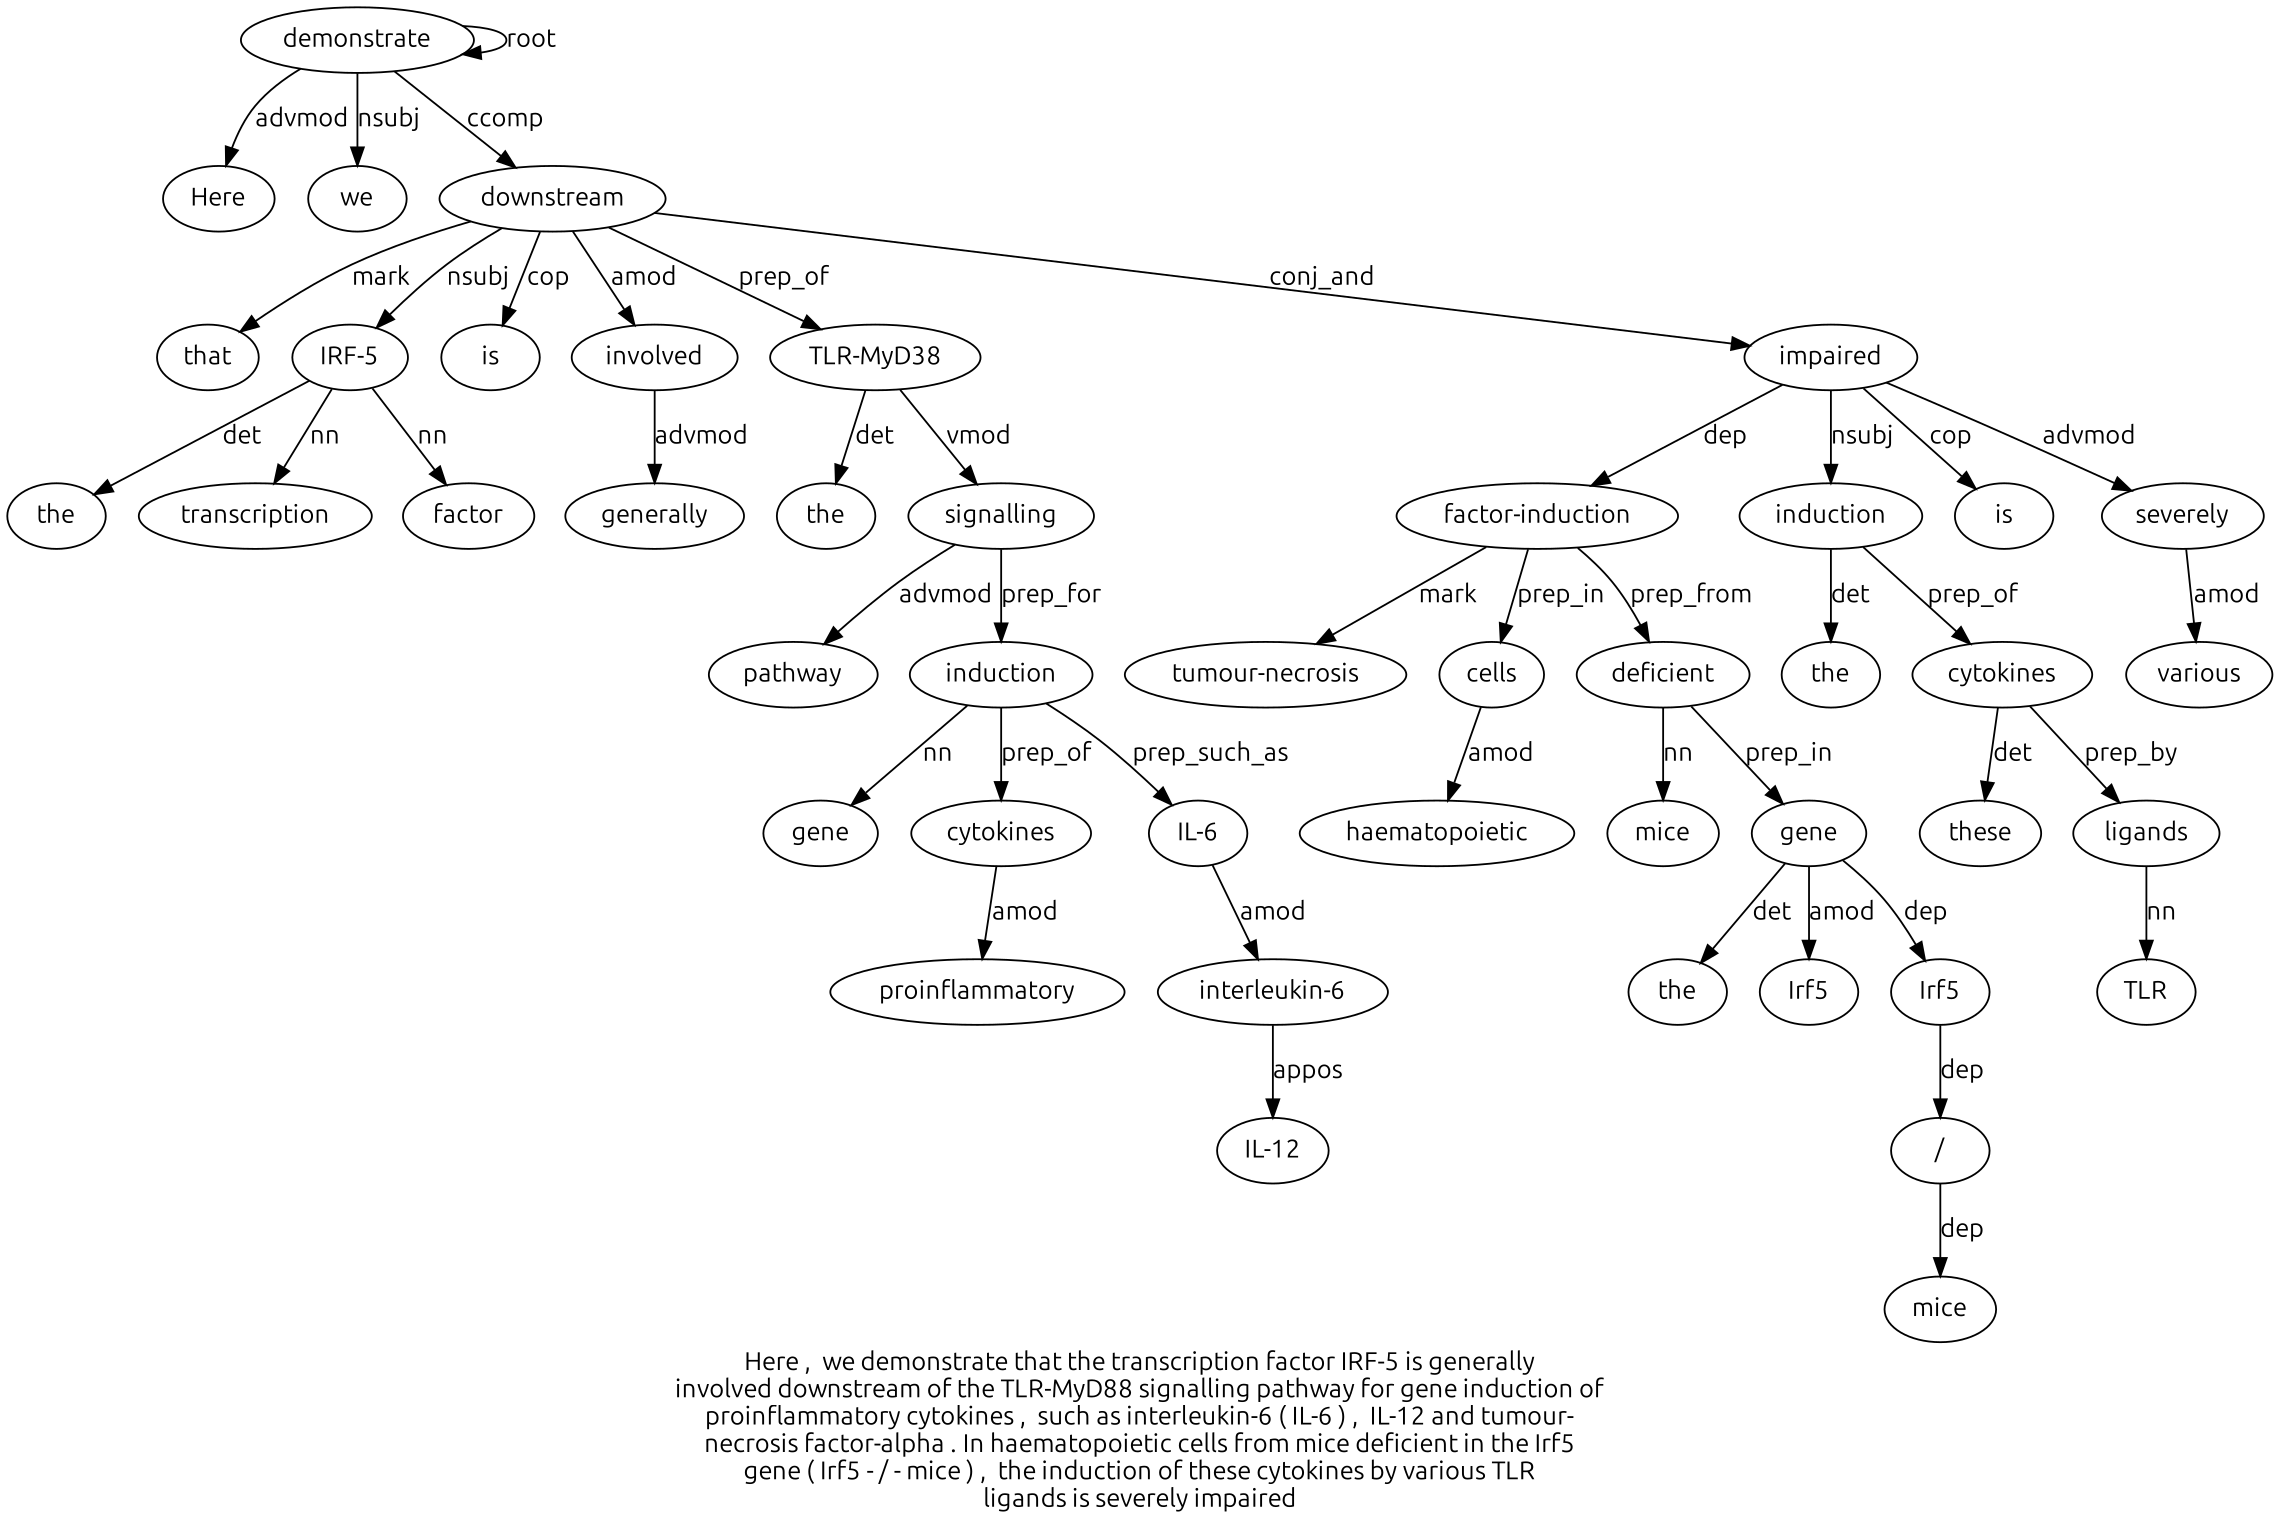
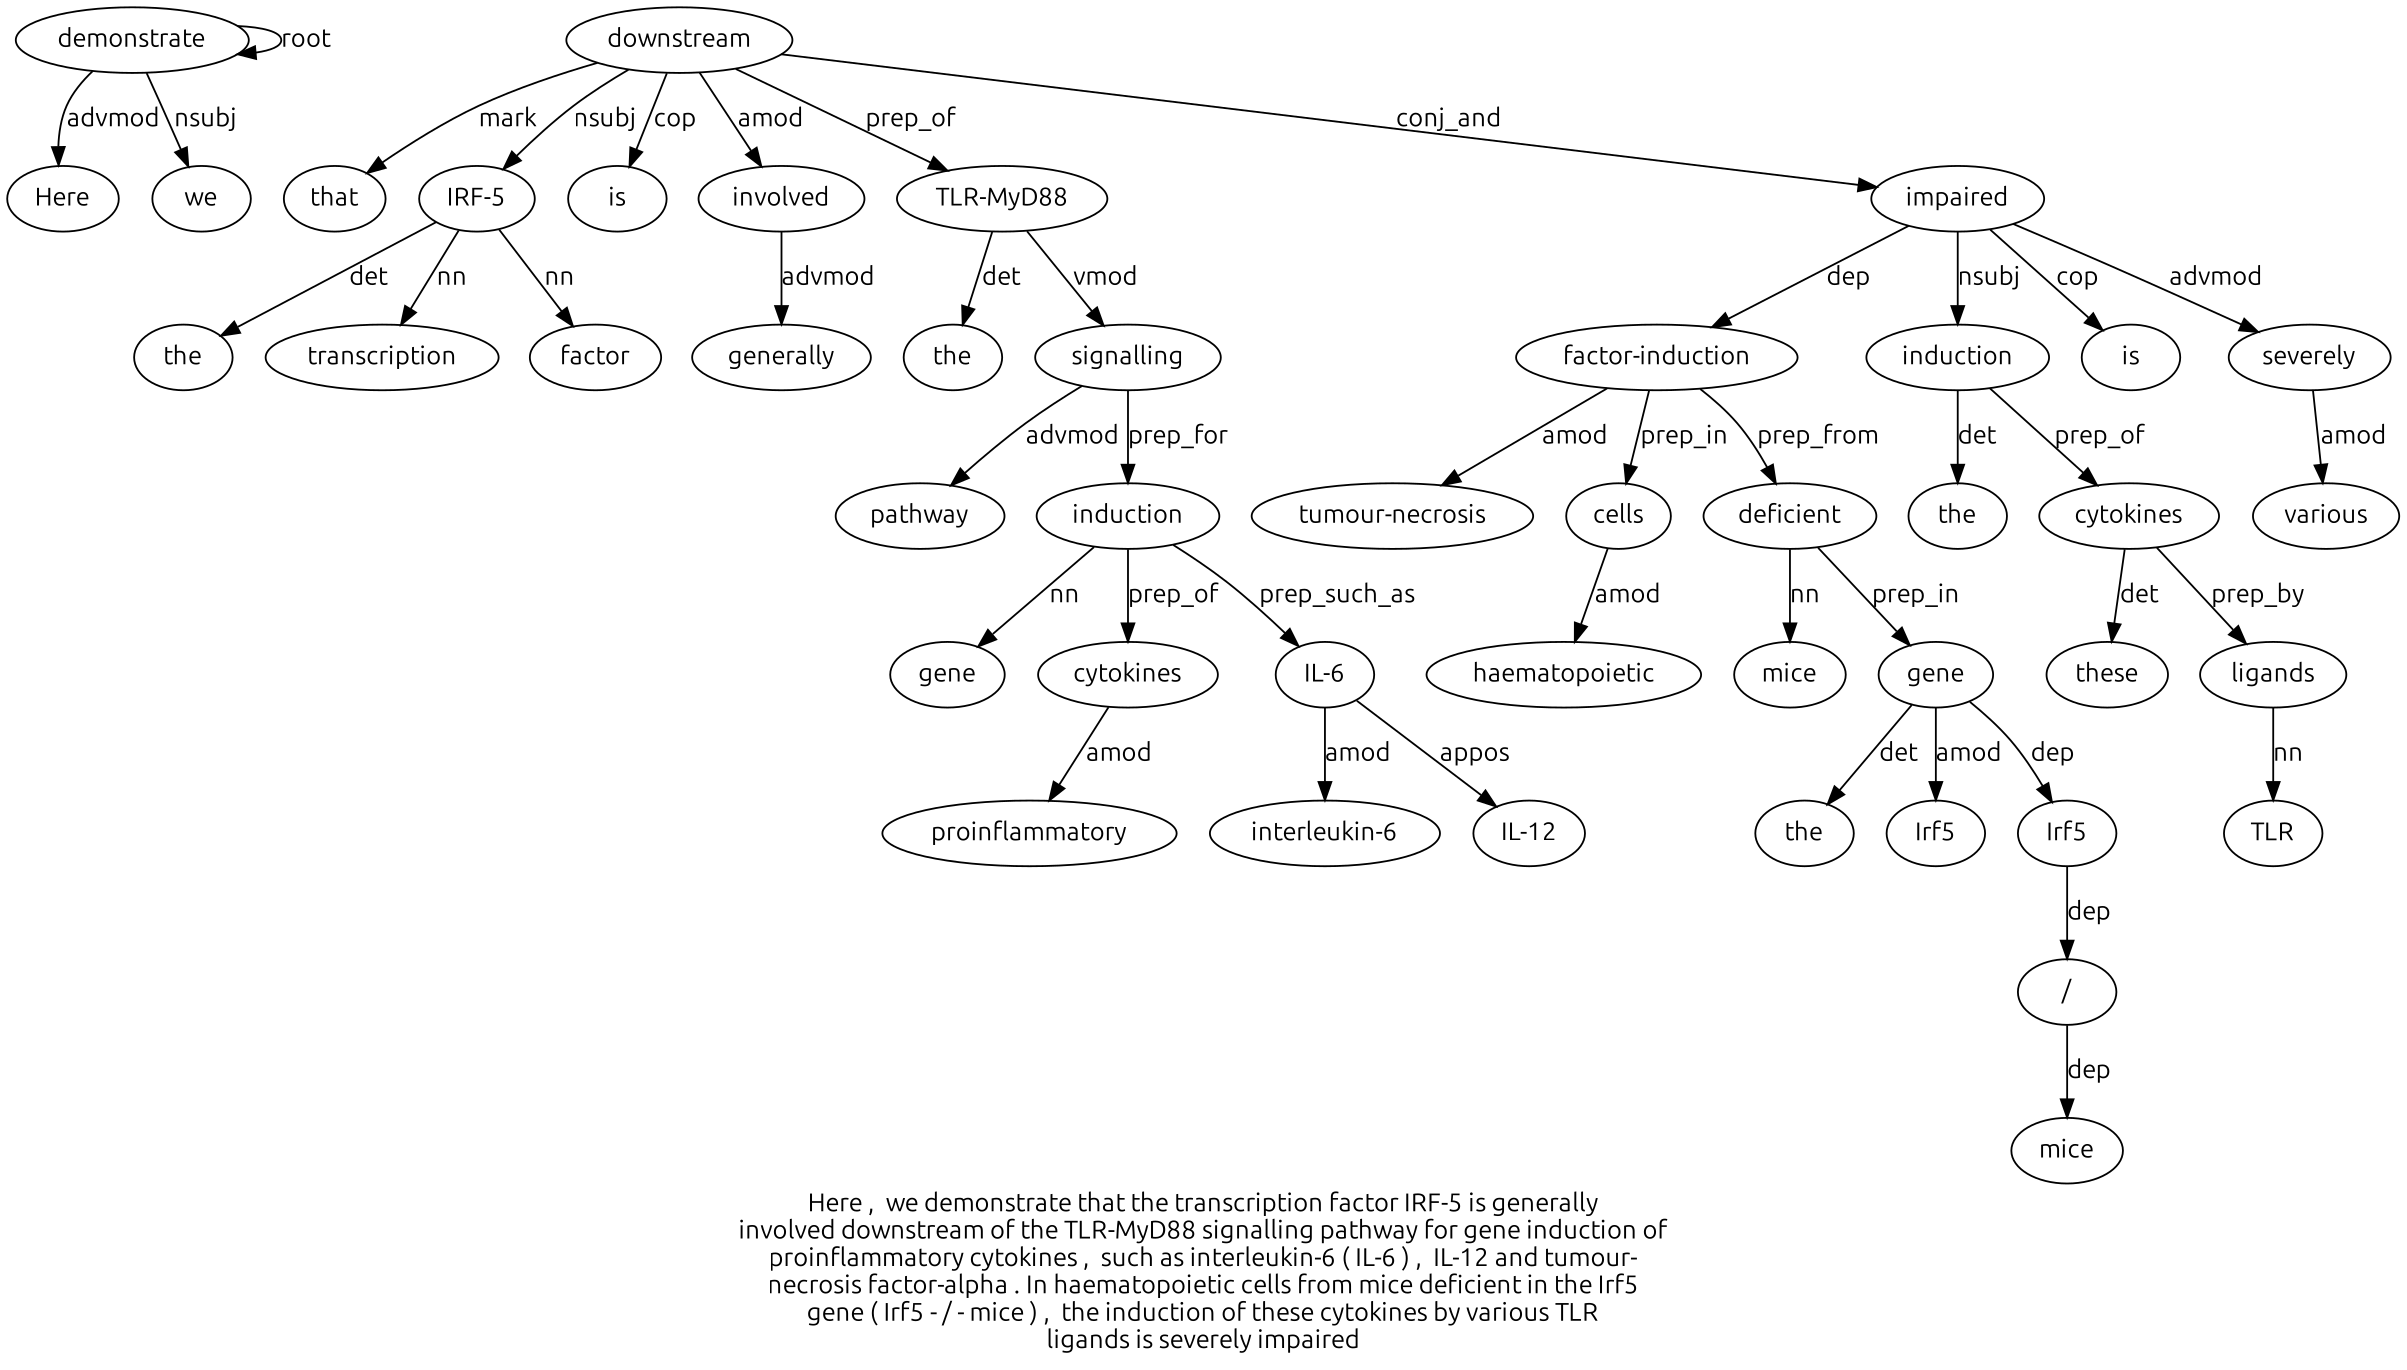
(448, 114) -> none
(875, 357) -> (1002, 199)
(1448, 595) -> (1576, 437)
(1273, 1062) -> (1419, 748)
